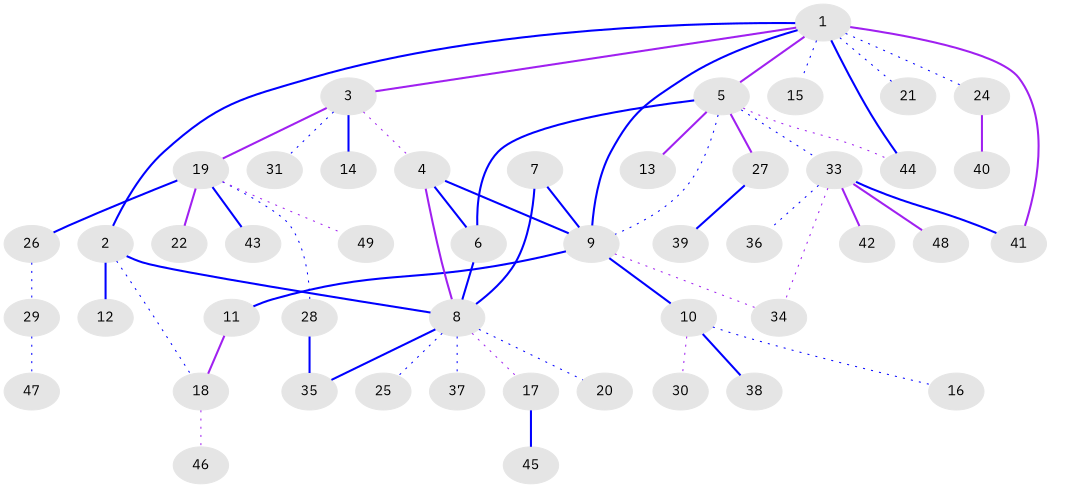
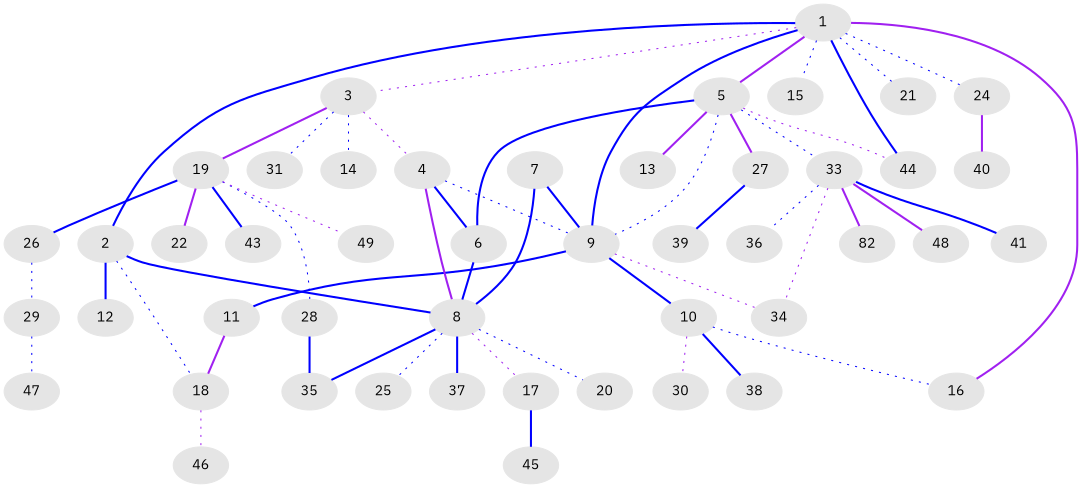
(586, 59) -> (586, 59)
(1009, 70) -> (1076, 142)
(348, 133) -> (348, 133)
(507, 207) -> (507, 207)
(867, 244) -> (867, 244)
(457, 355) -> (457, 355)
